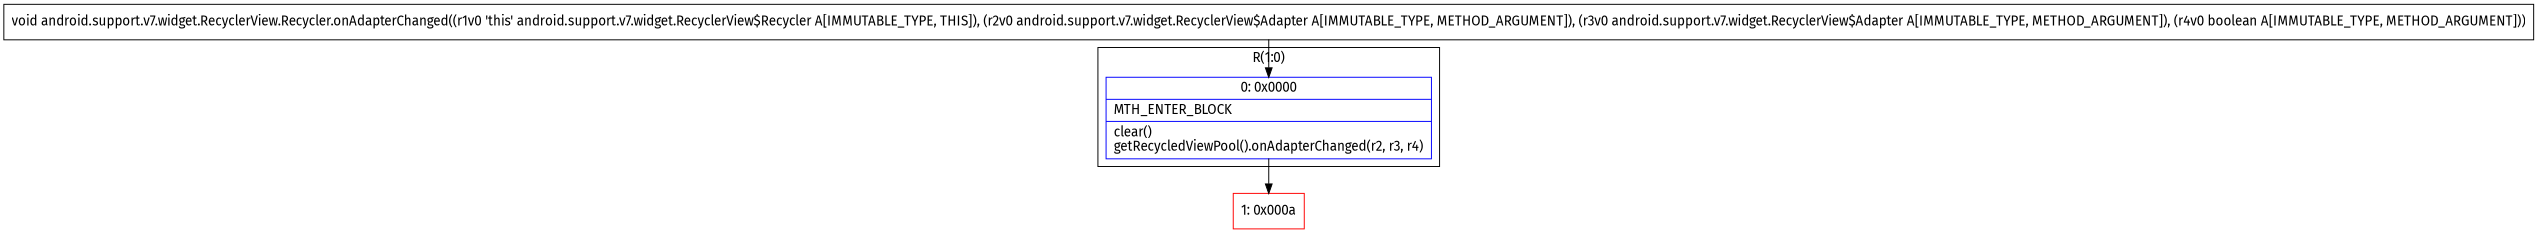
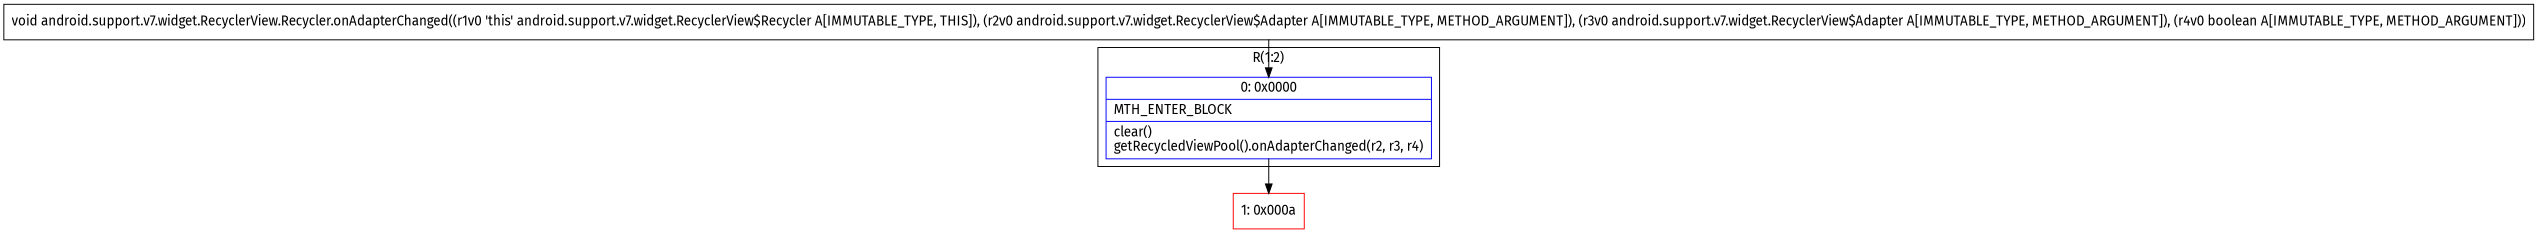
(1269, 59) -> (1269, 59)
